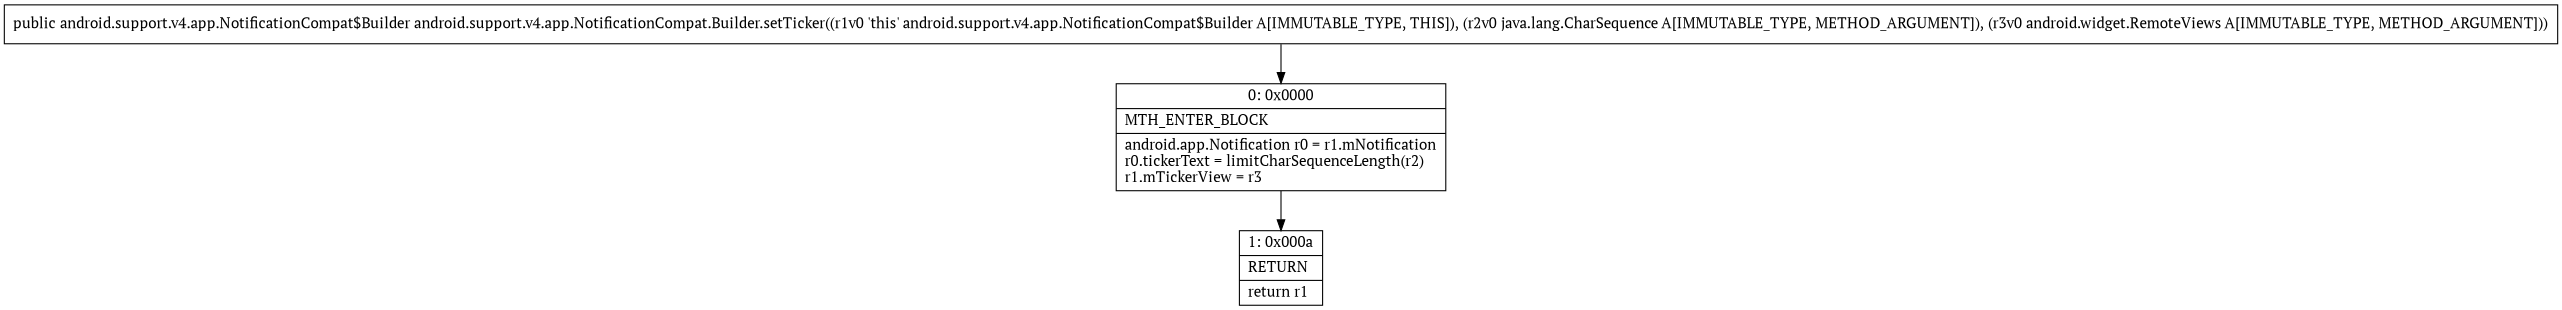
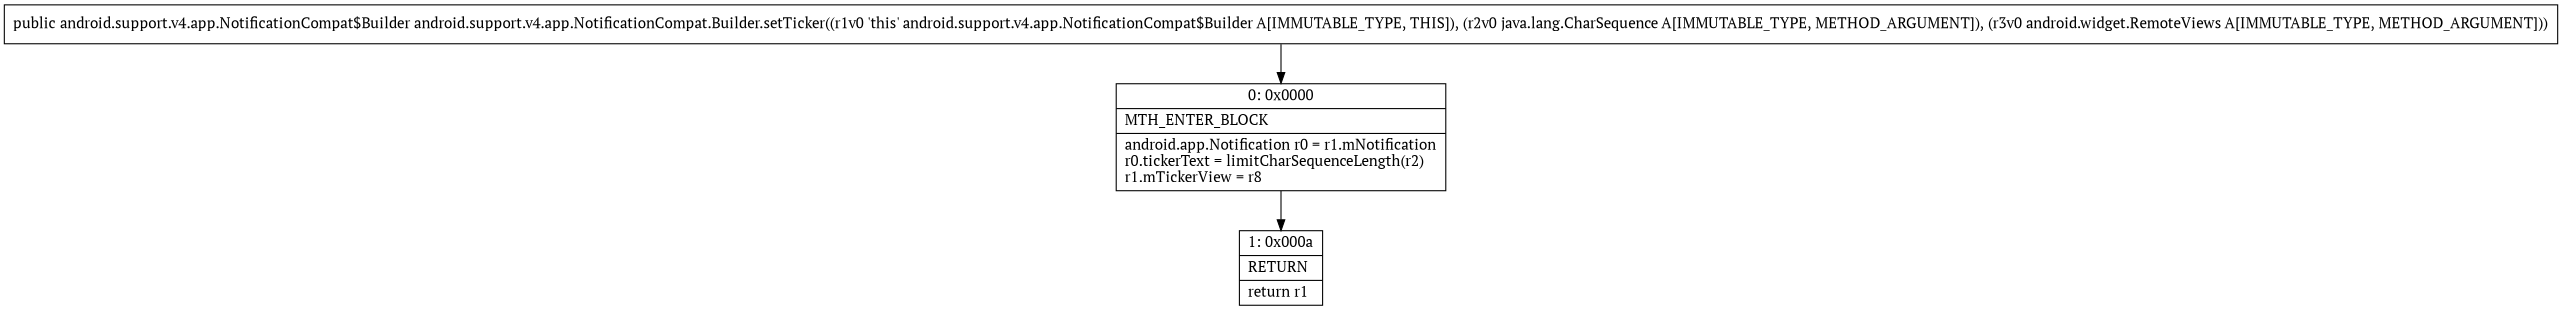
(1193, 178) -> (1193, 178)
